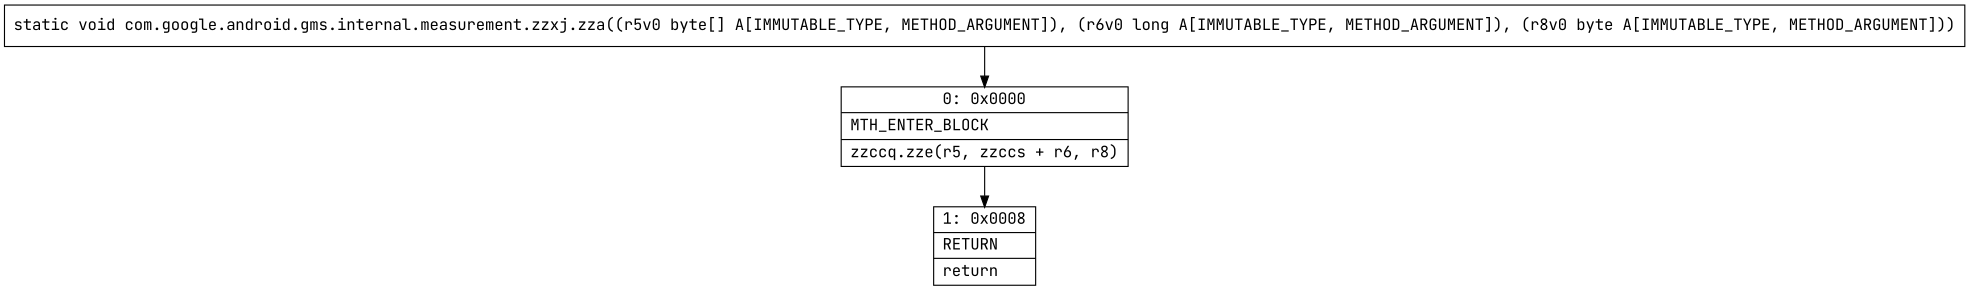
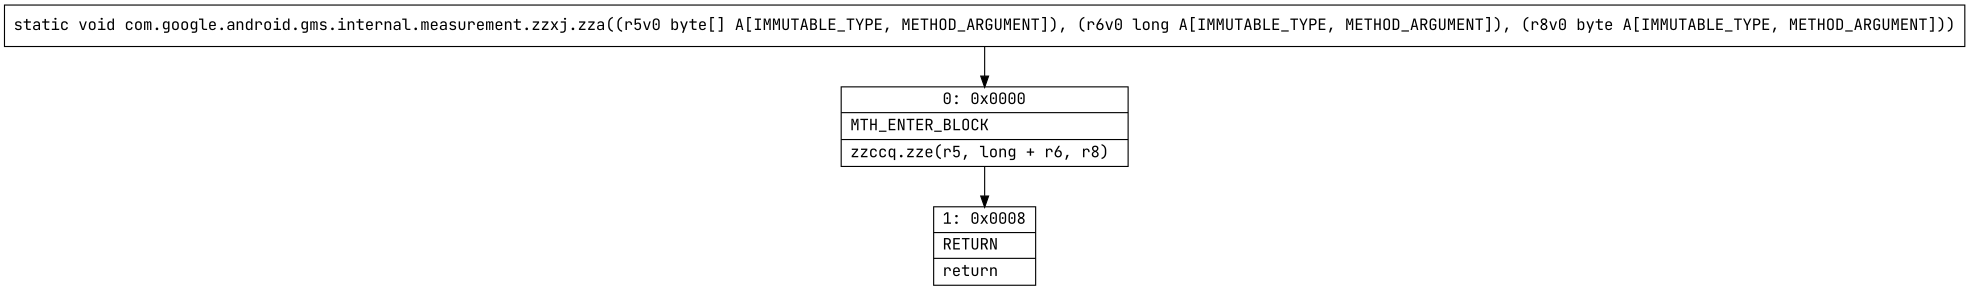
(985, 152) -> (980, 152)
